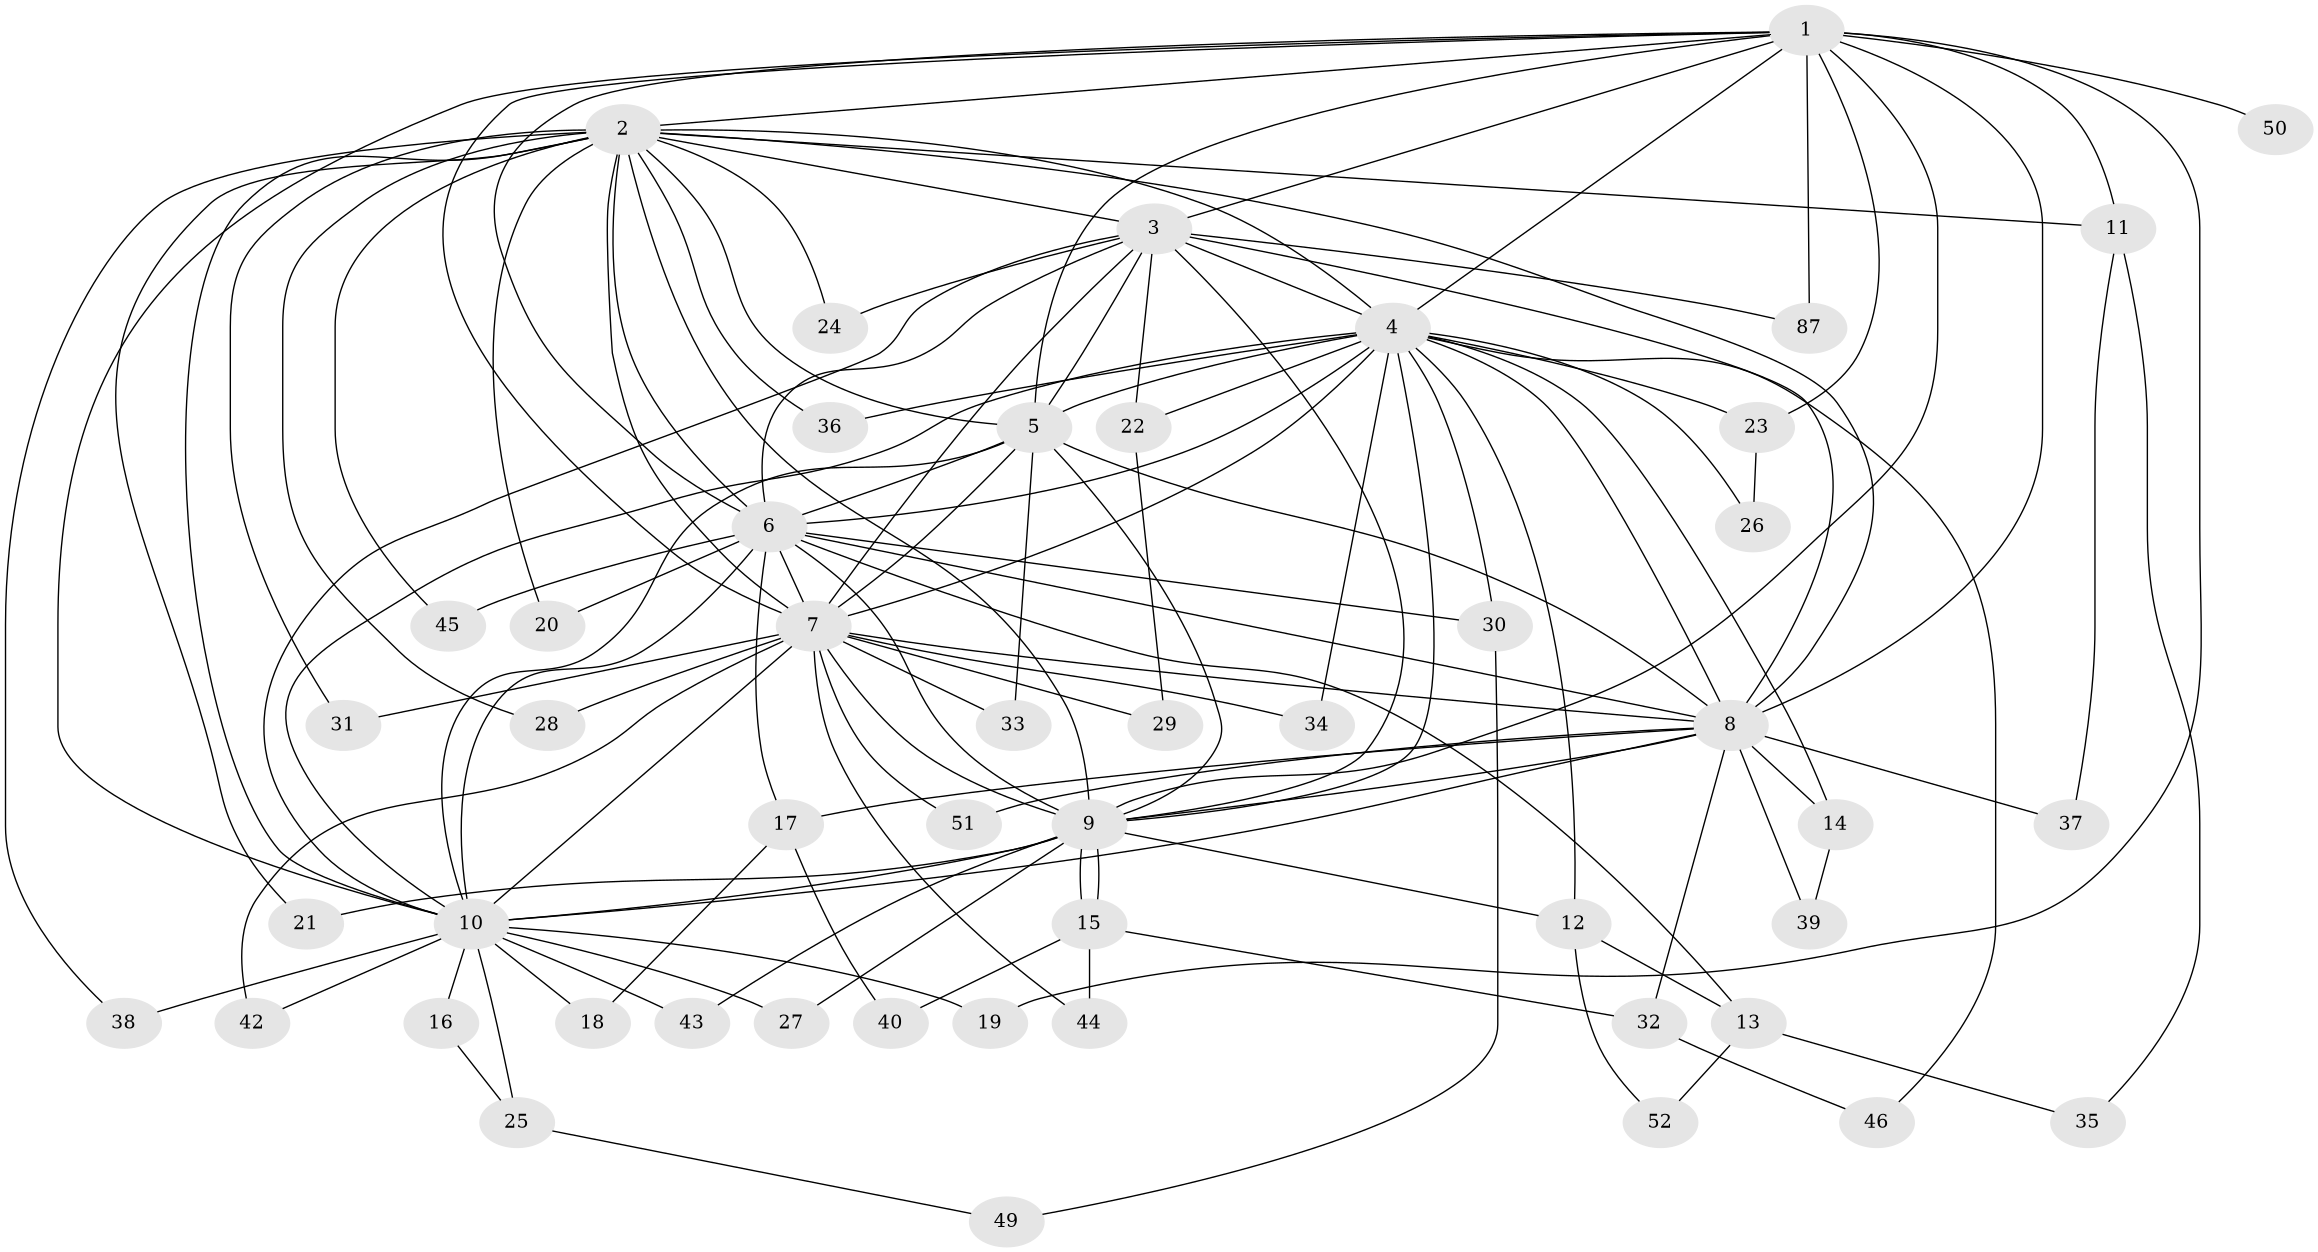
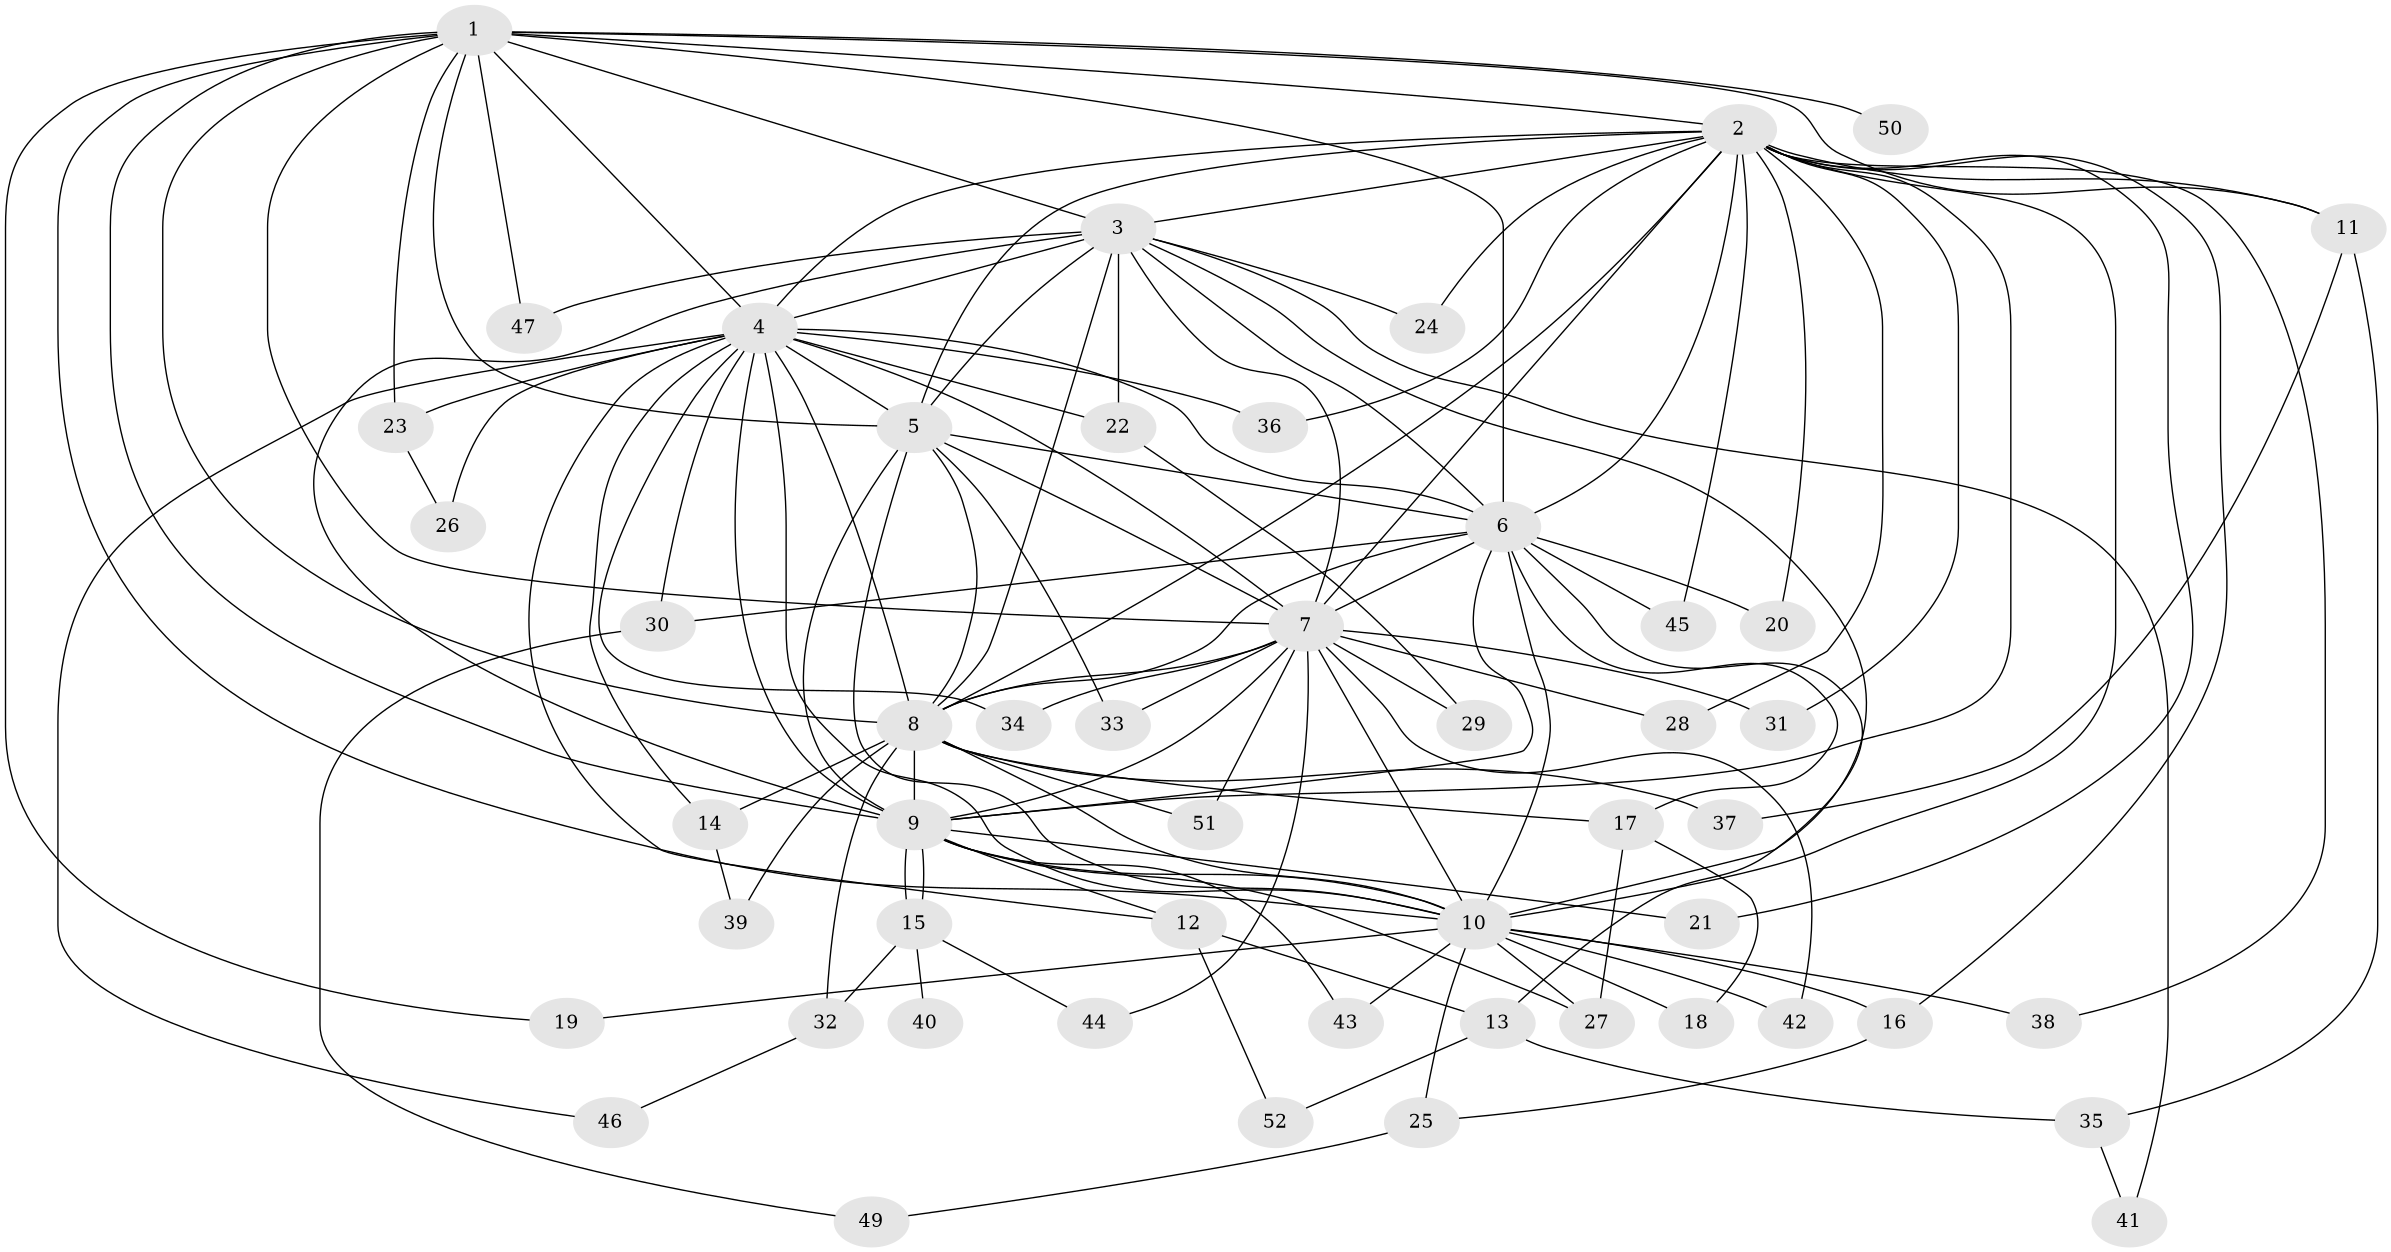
(1809, 328) -> (524, 328)
none -> (2221, 446)
(829, 923) -> (1612, 924)
none -> (2129, 1222)
